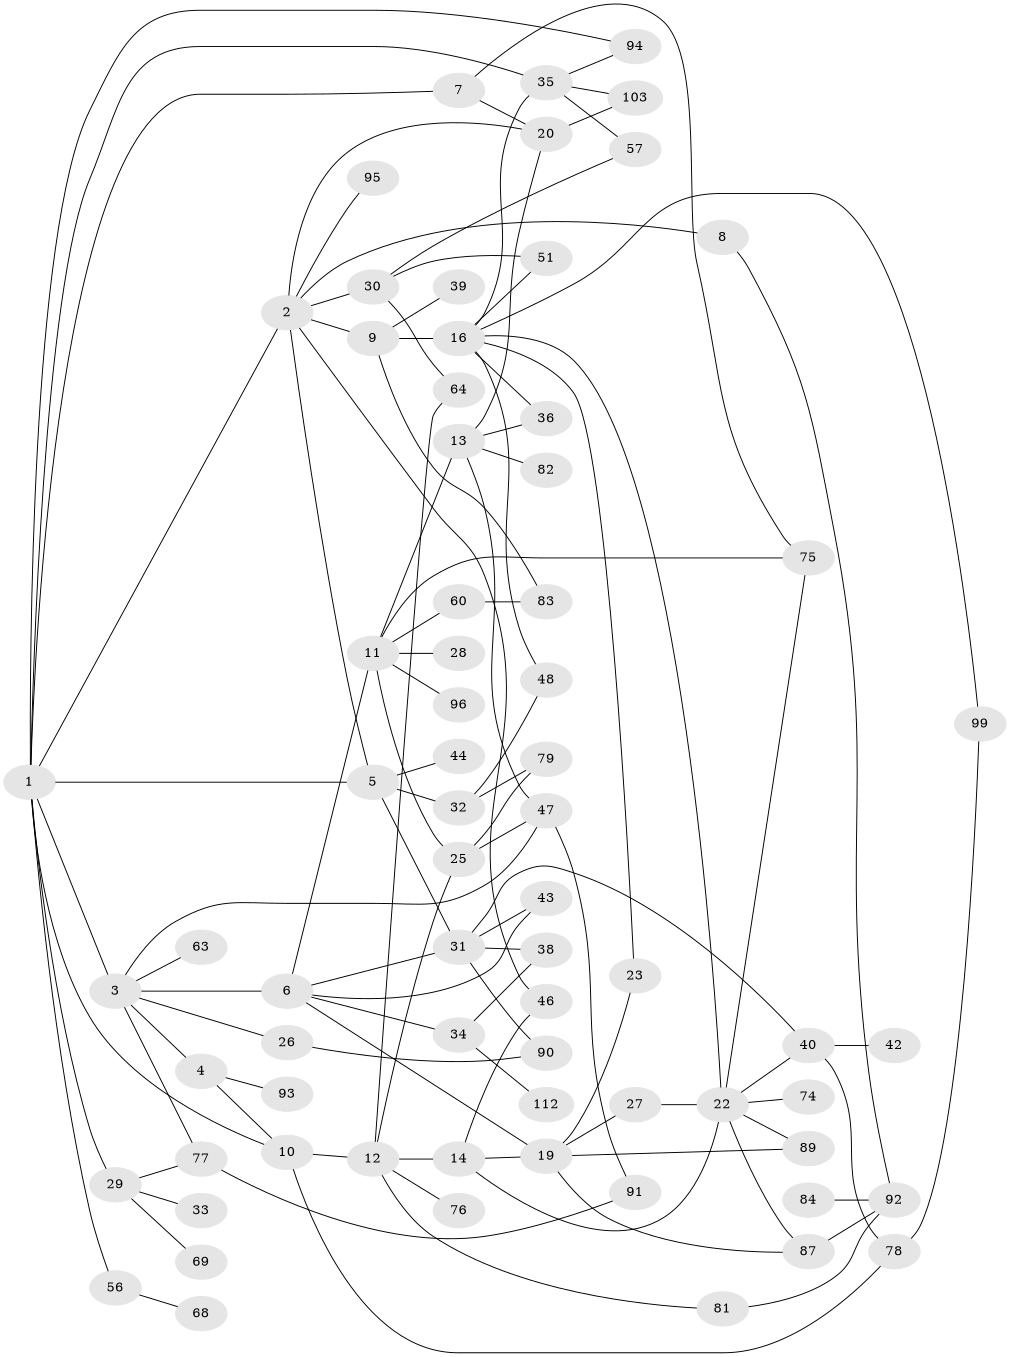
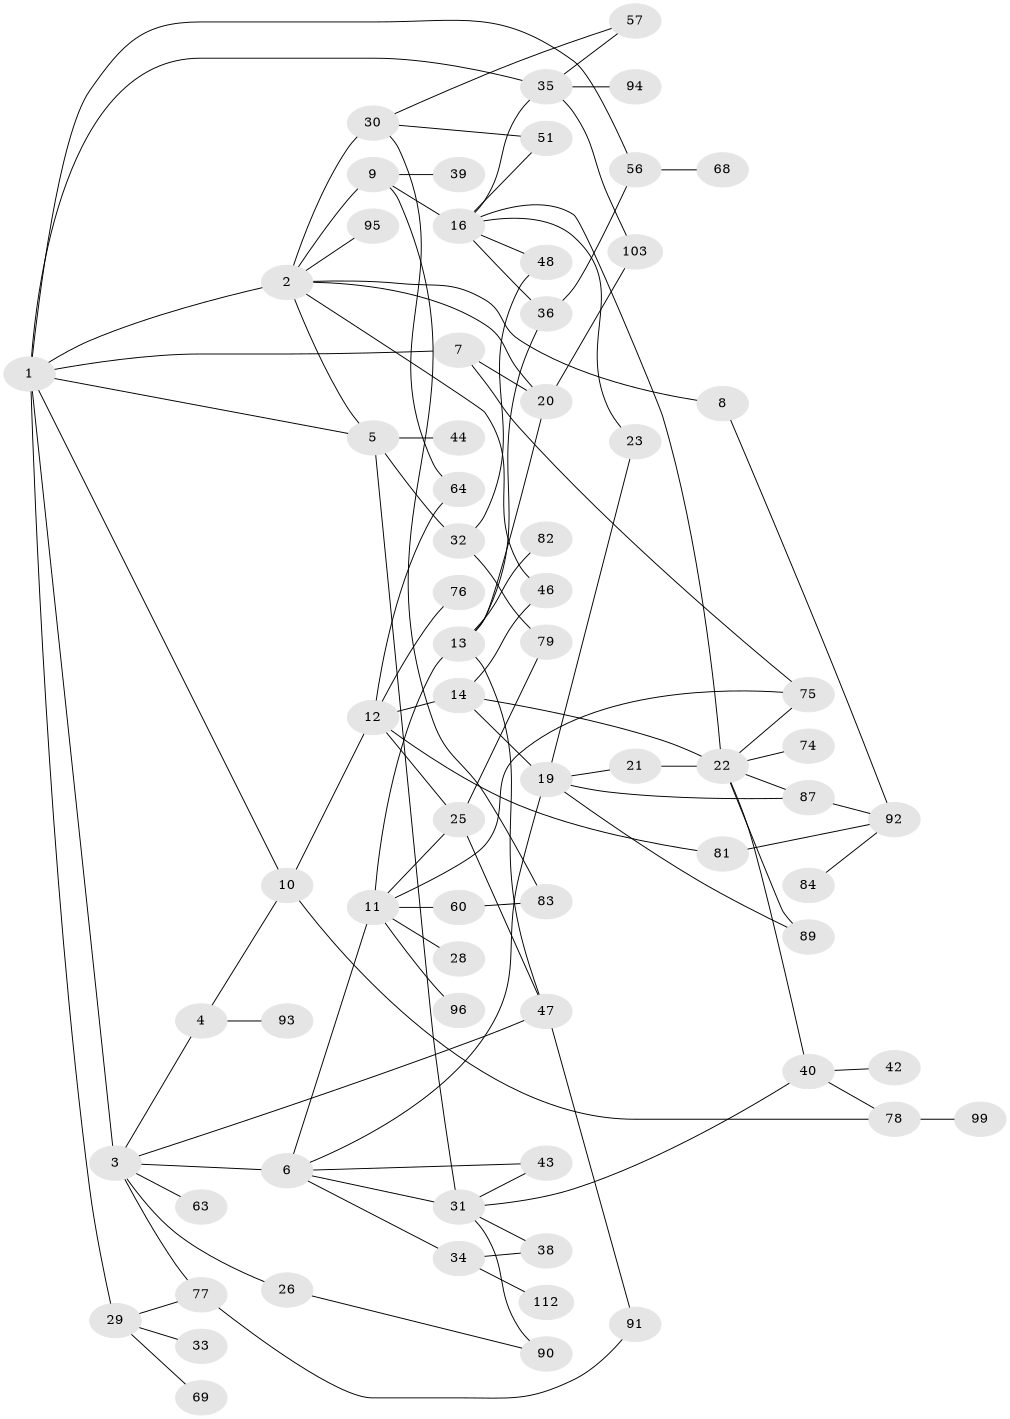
(76, 151) -> none
none -> (598, 245)
(877, 255) -> none
(635, 1105) -> (635, 766)
